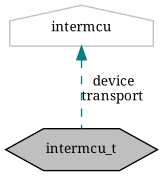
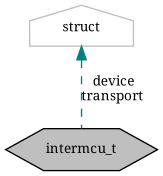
(82, 28) -> (82, 28)
